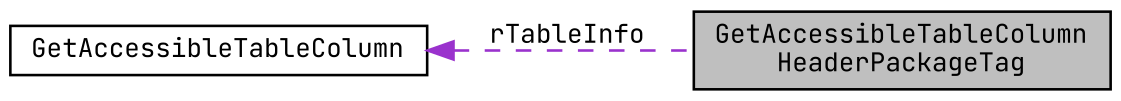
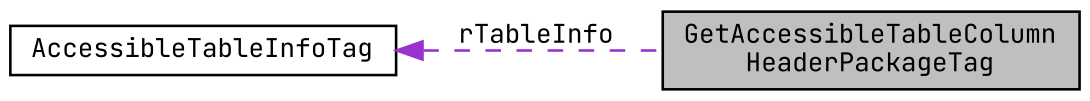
(219, 50) -> (203, 50)
